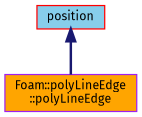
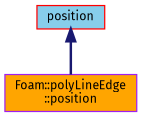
(71, 93) -> (71, 93)
